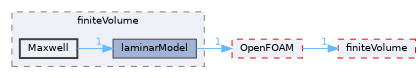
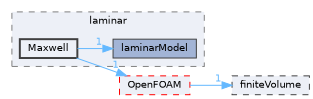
(108, 21) -> (108, 21)
(210, 49) -> (97, 65)
(377, 49) -> (271, 85)
